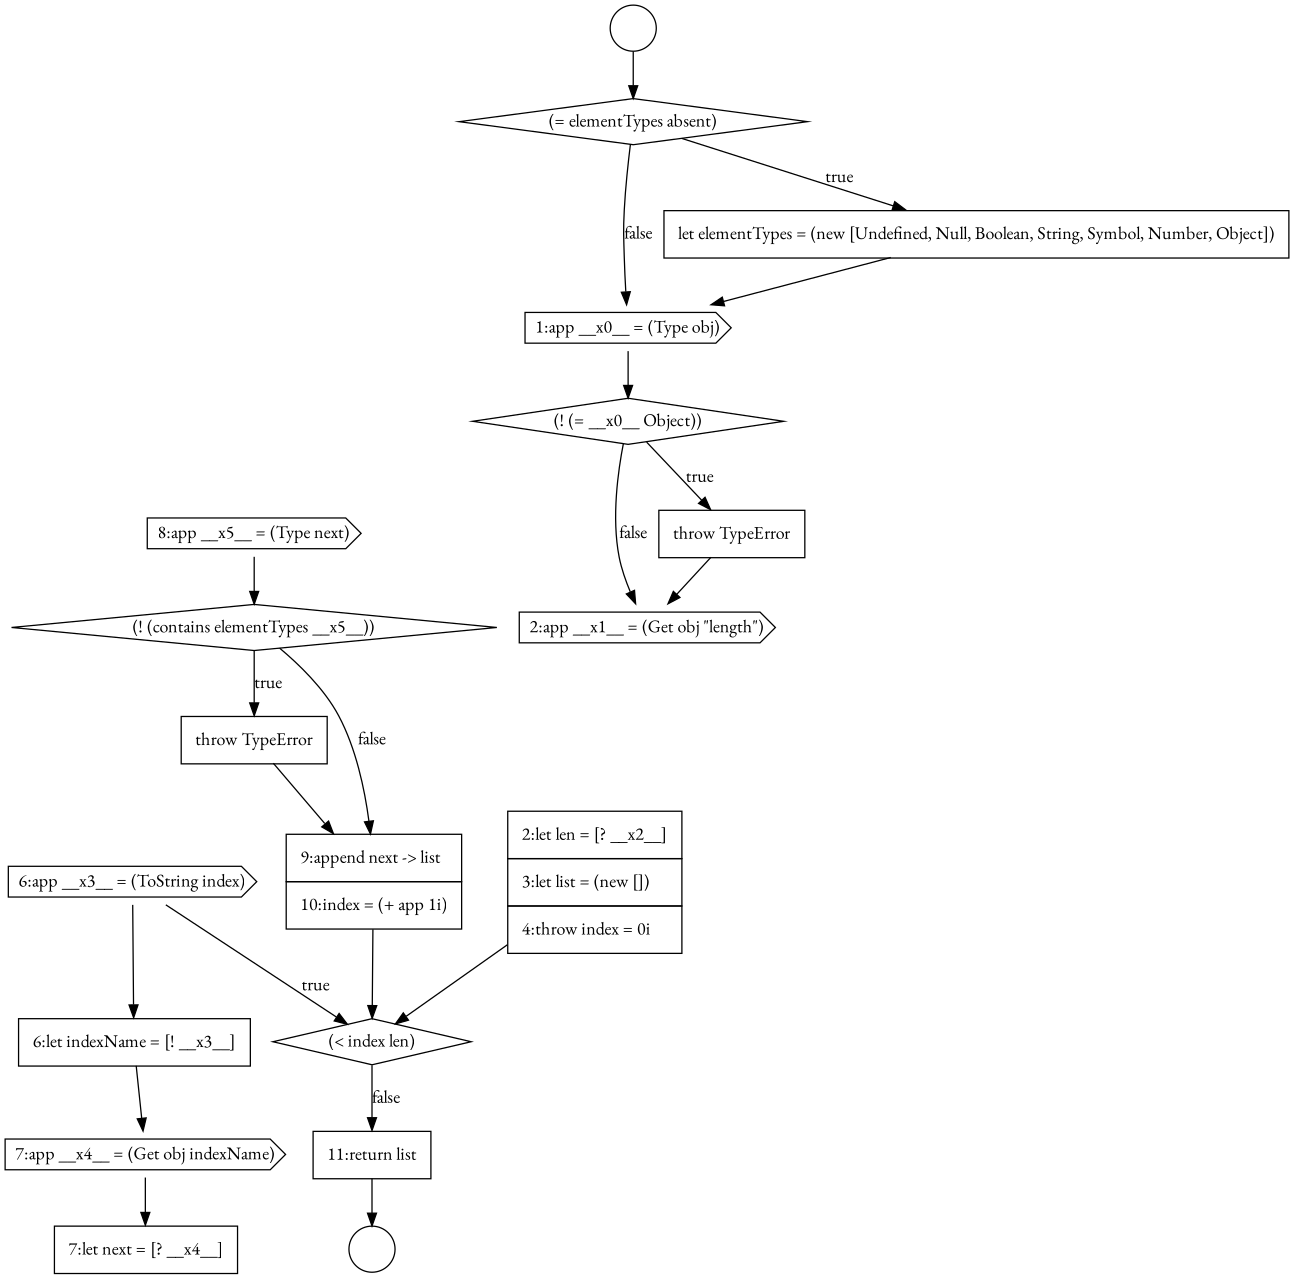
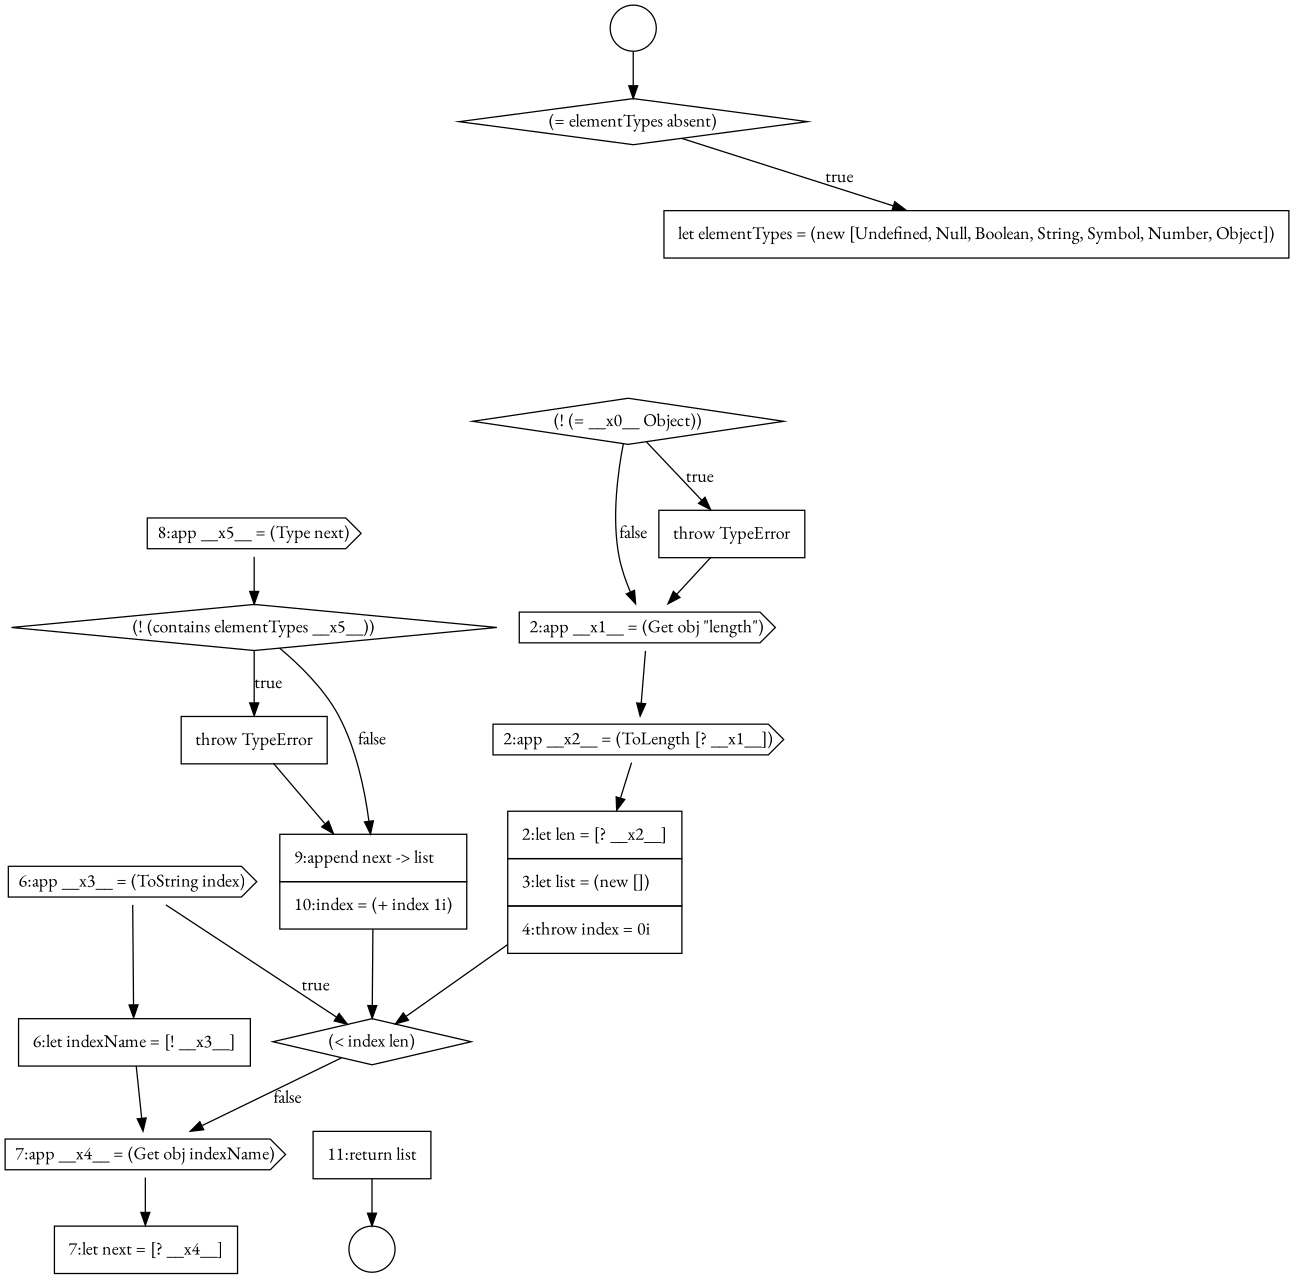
(628, 328) -> none
none -> (638, 740)
(374, 905) -> (373, 905)
(372, 1091) -> (272, 1092)
